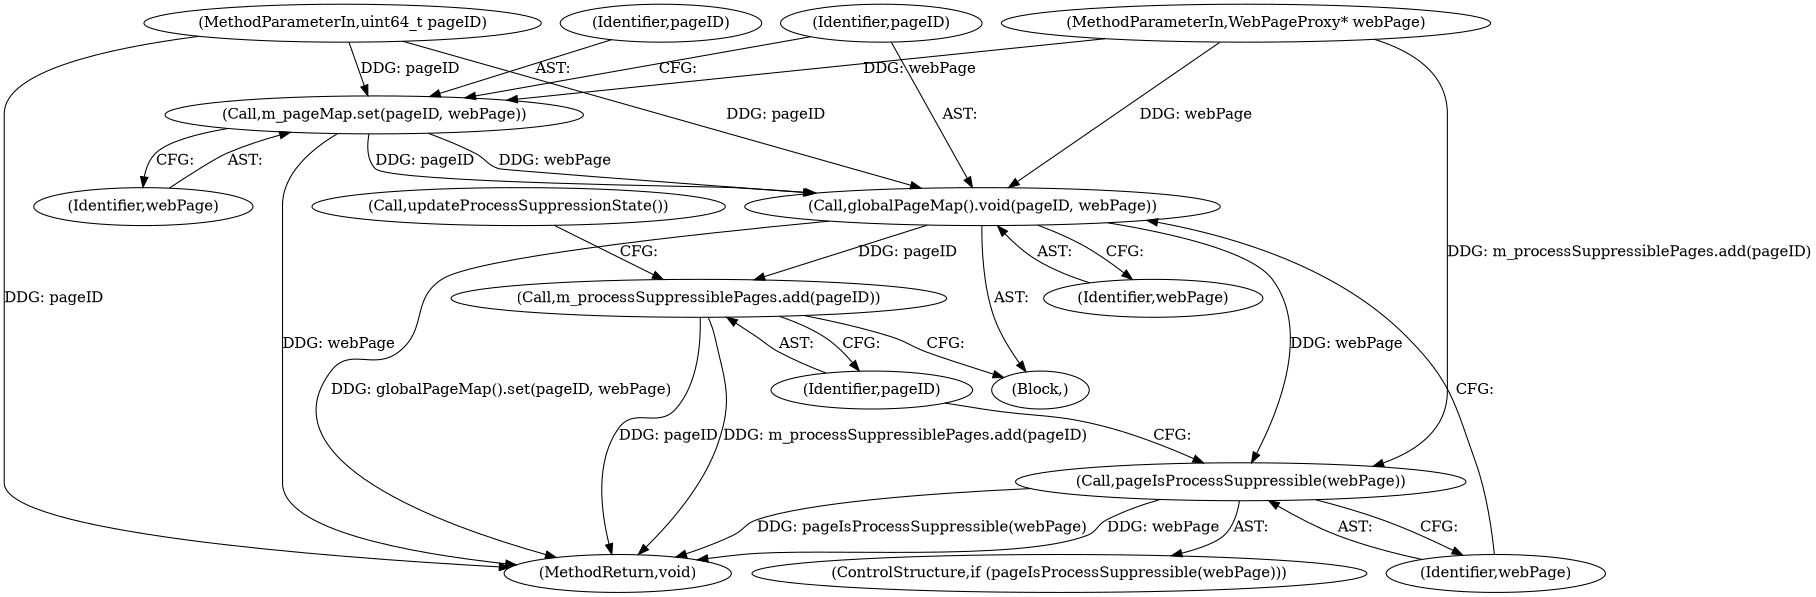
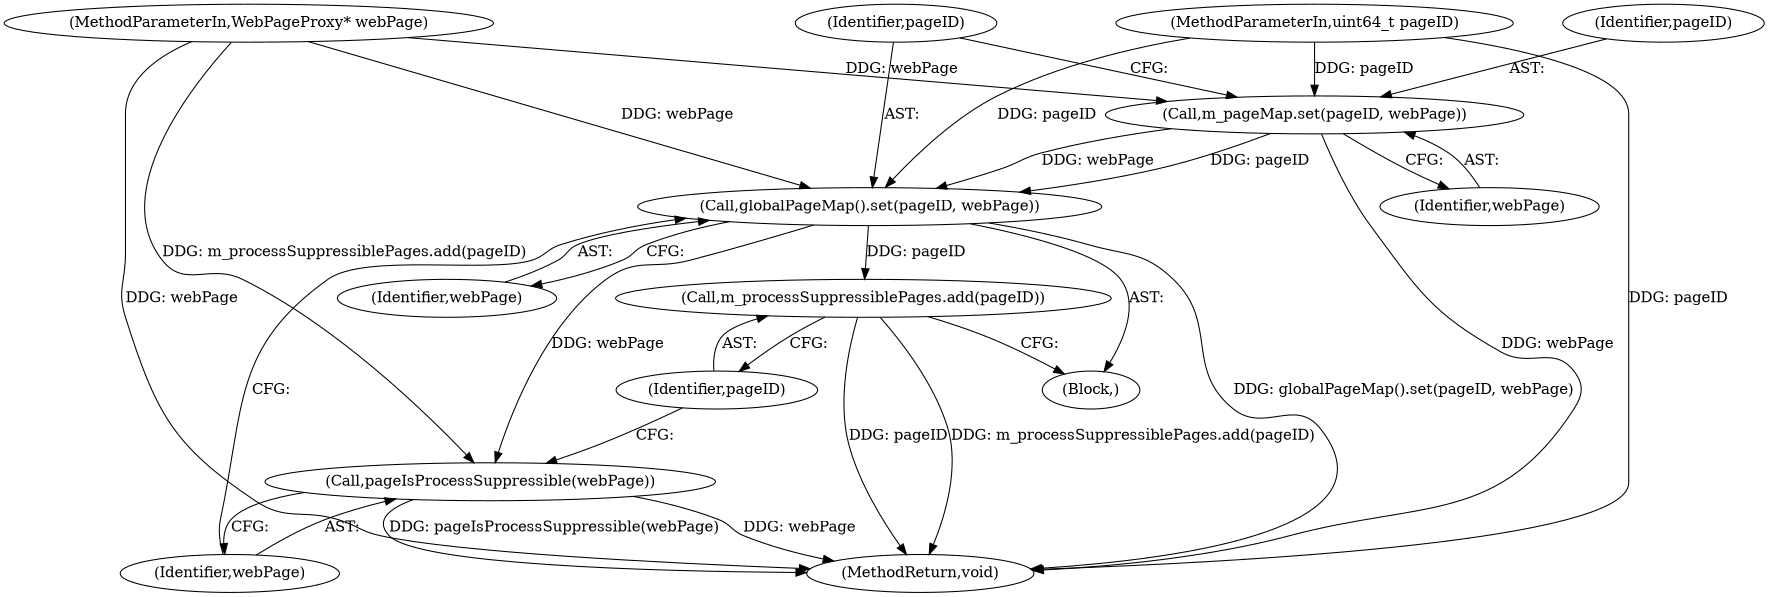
(519, 207) -> none
(982, 207) -> (870, 207)
none -> (238, 489)
(1059, 573) -> none
